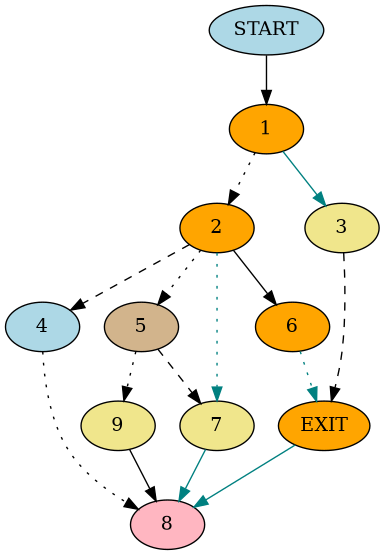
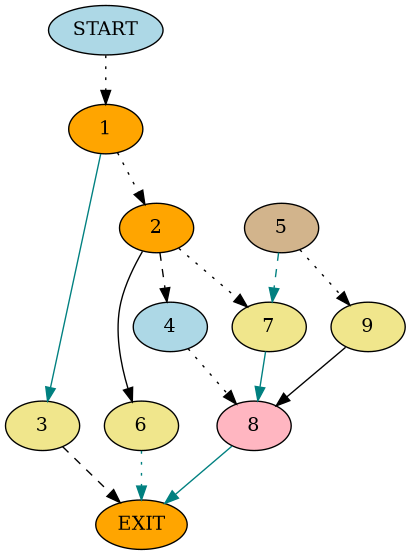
(266, 73) -> (106, 73)
(184, 272) -> none
(217, 320) -> (208, 273)
(293, 327) -> (141, 426)
(175, 371) -> (276, 270)
(250, 472) -> (204, 470)
